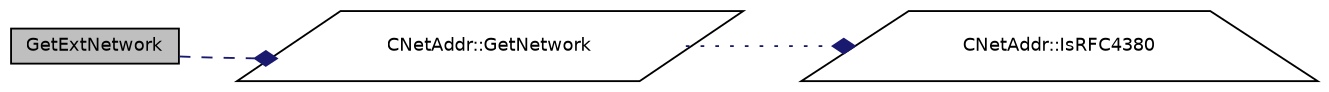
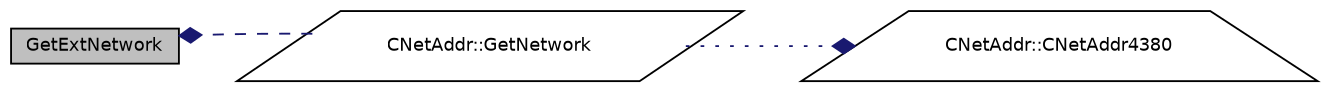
(1059, 46) -> (1059, 46)
(217, 58) -> (257, 34)
